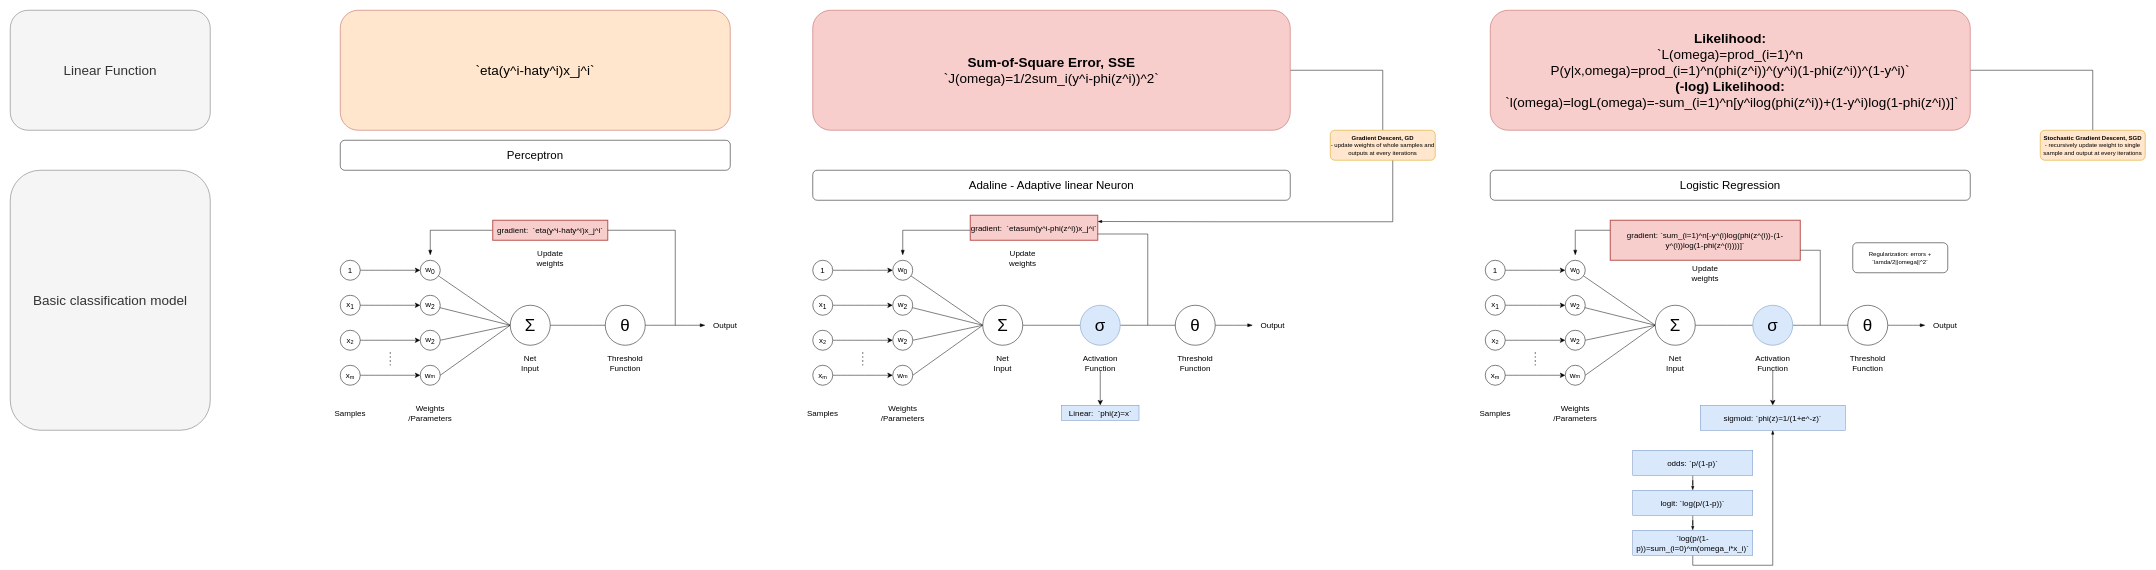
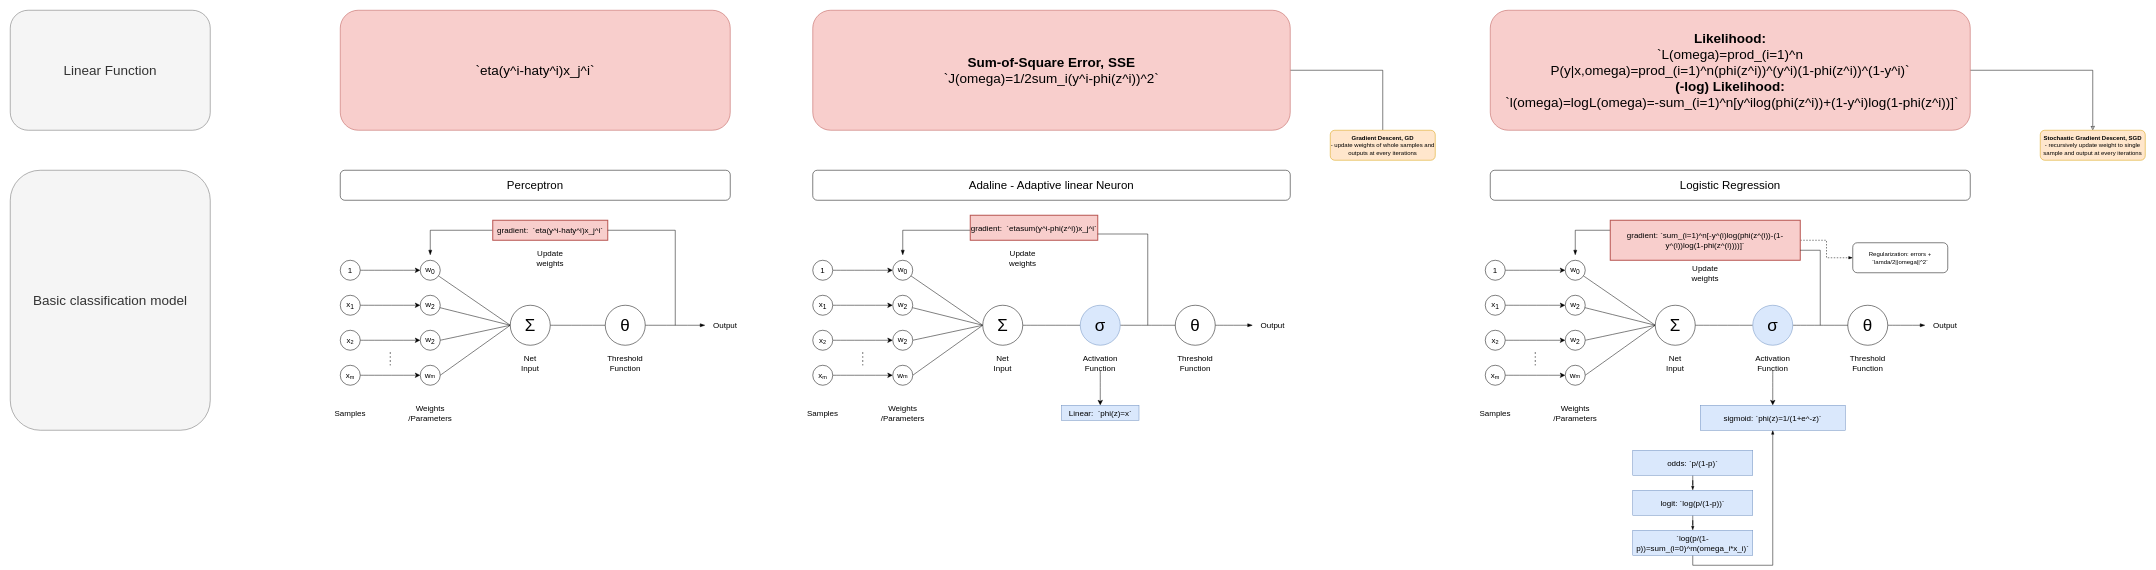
(535, 70) -> (535, 70)
(2093, 126) -> (2093, 125)
(535, 155) -> (535, 185)
(1103, 222) -> none
none -> (1847, 258)
